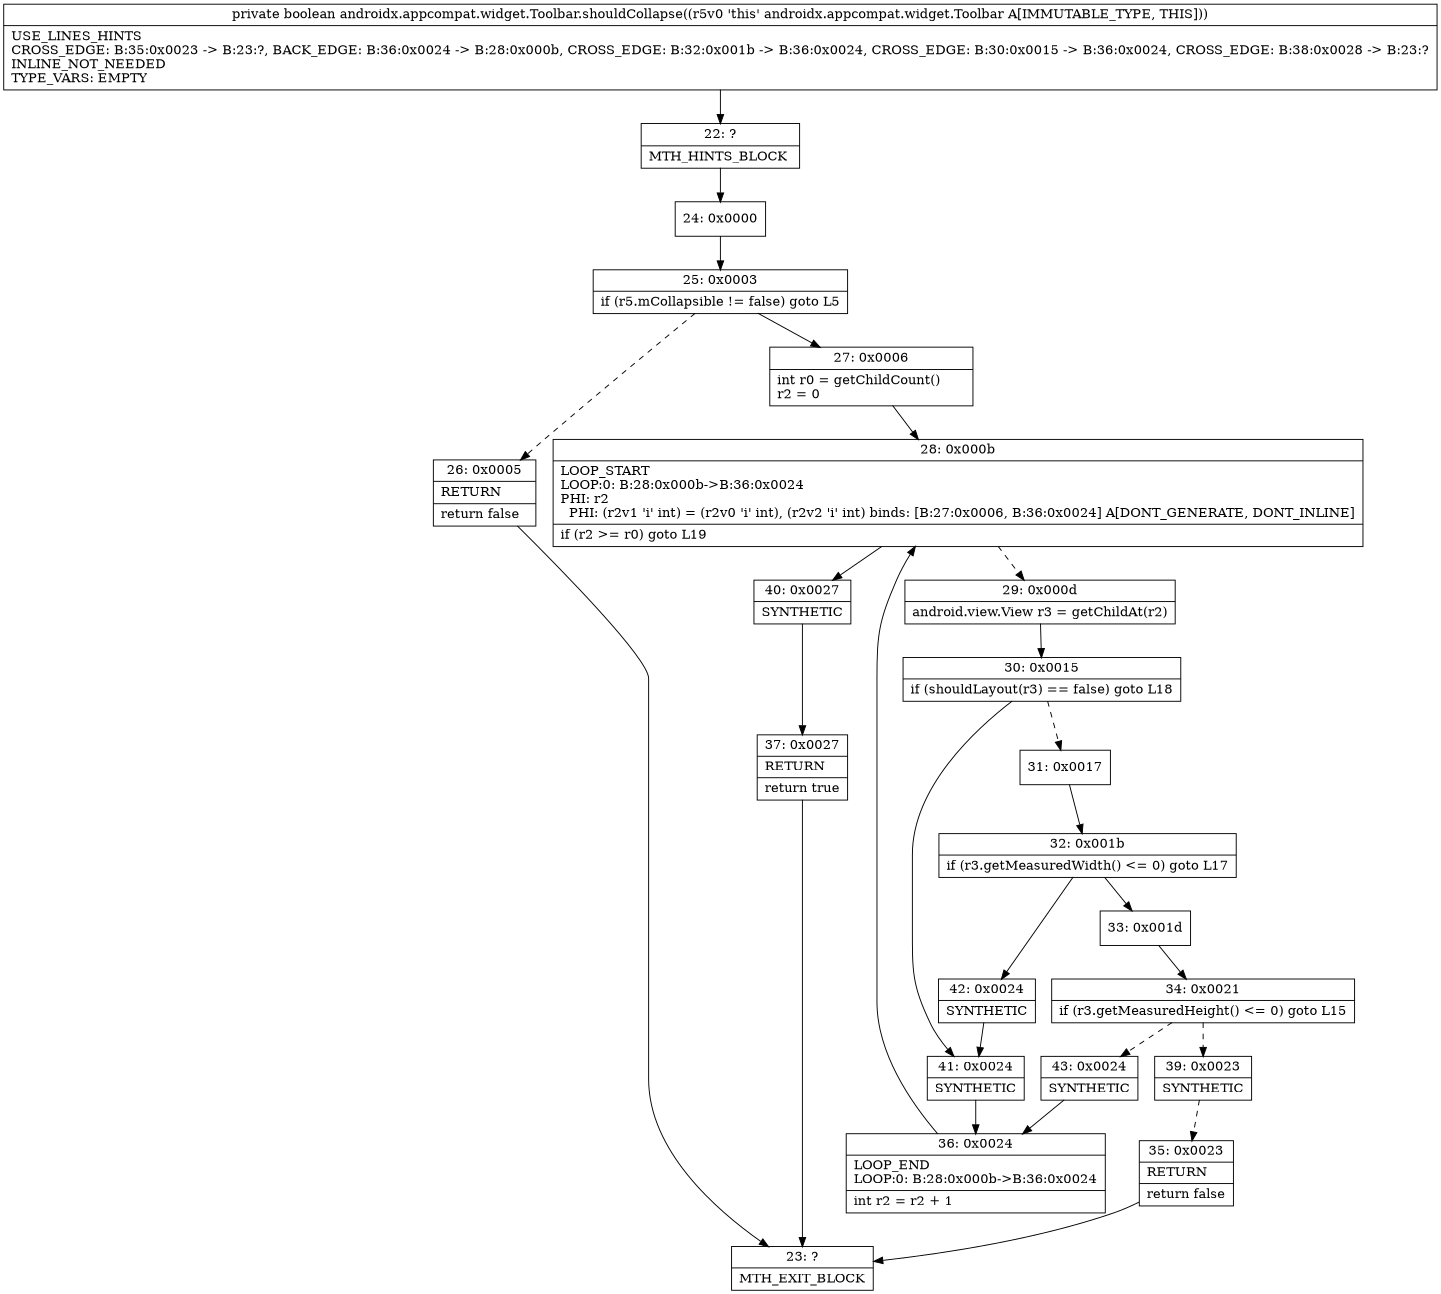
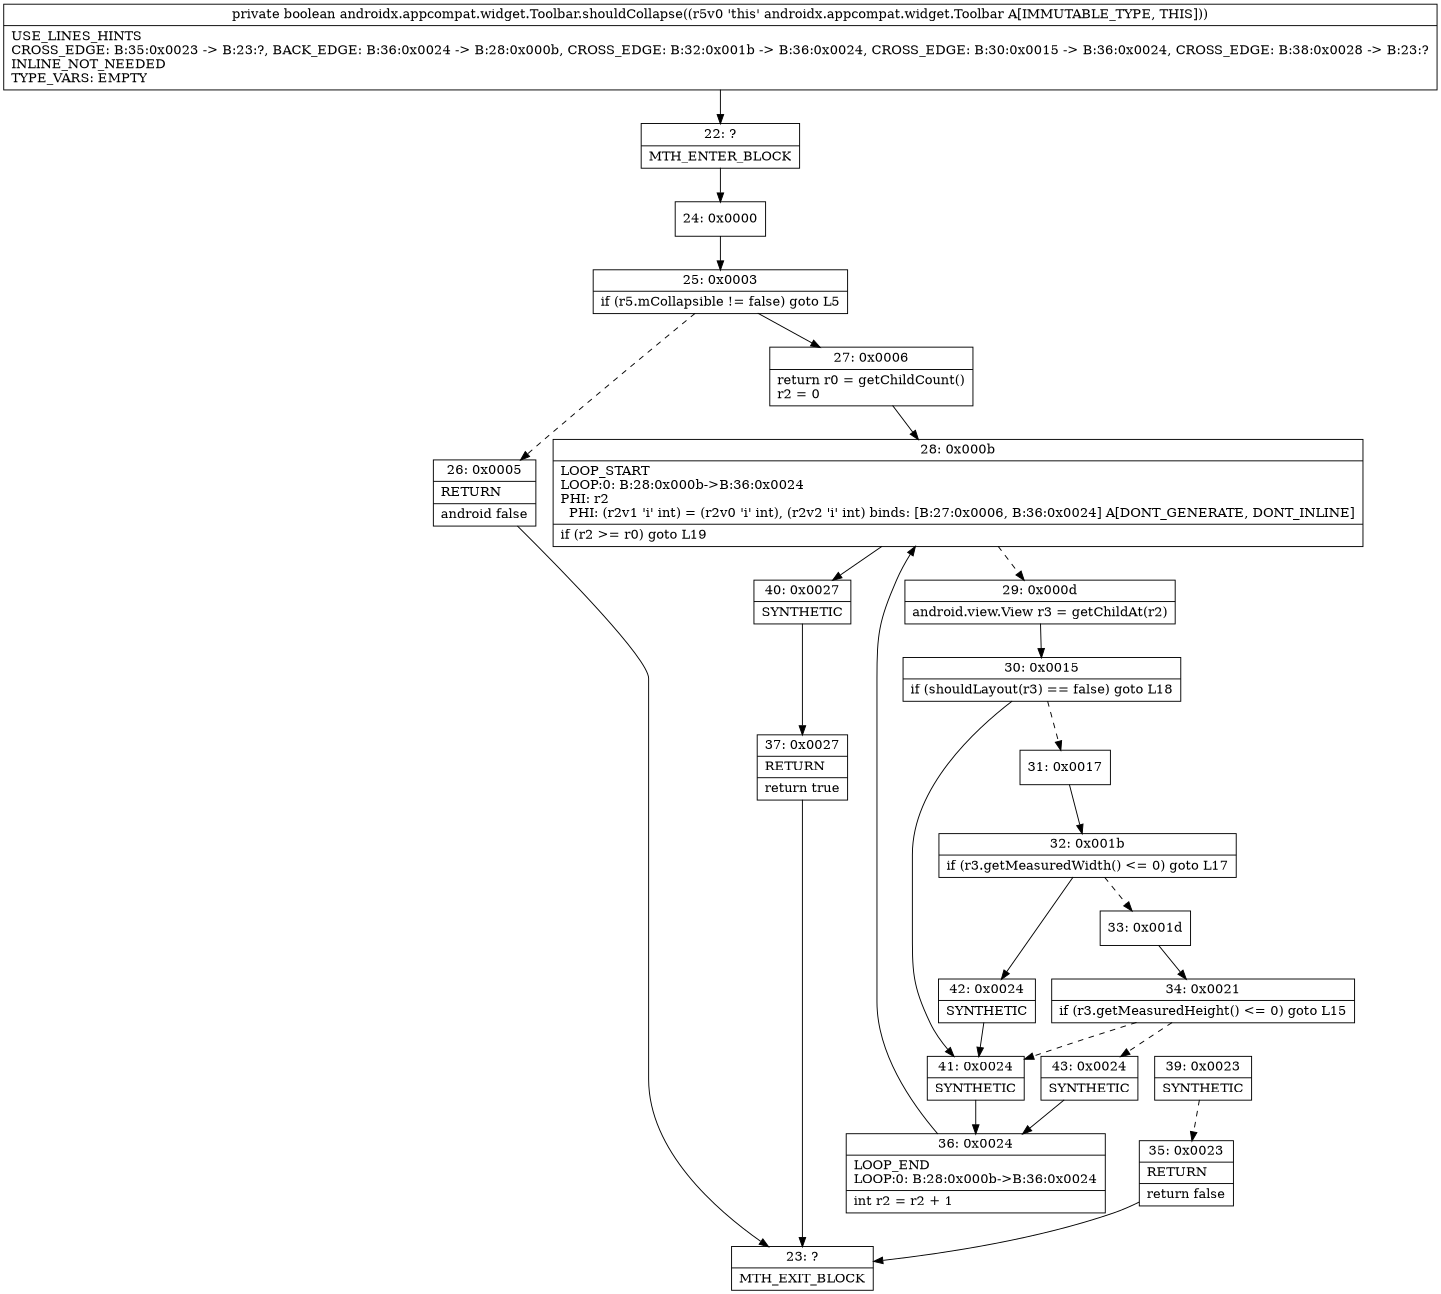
(718, 157) -> (720, 157)
(859, 380) -> (871, 380)
(480, 514) -> (485, 514)
(1115, 890) -> (1115, 890)
(1203, 1035) -> (1085, 1039)
